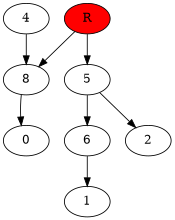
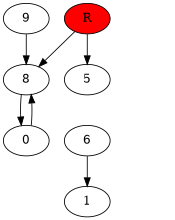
(26, 19) -> (26, 19)
(87, 106) -> none
none -> (32, 114)
(148, 141) -> none
